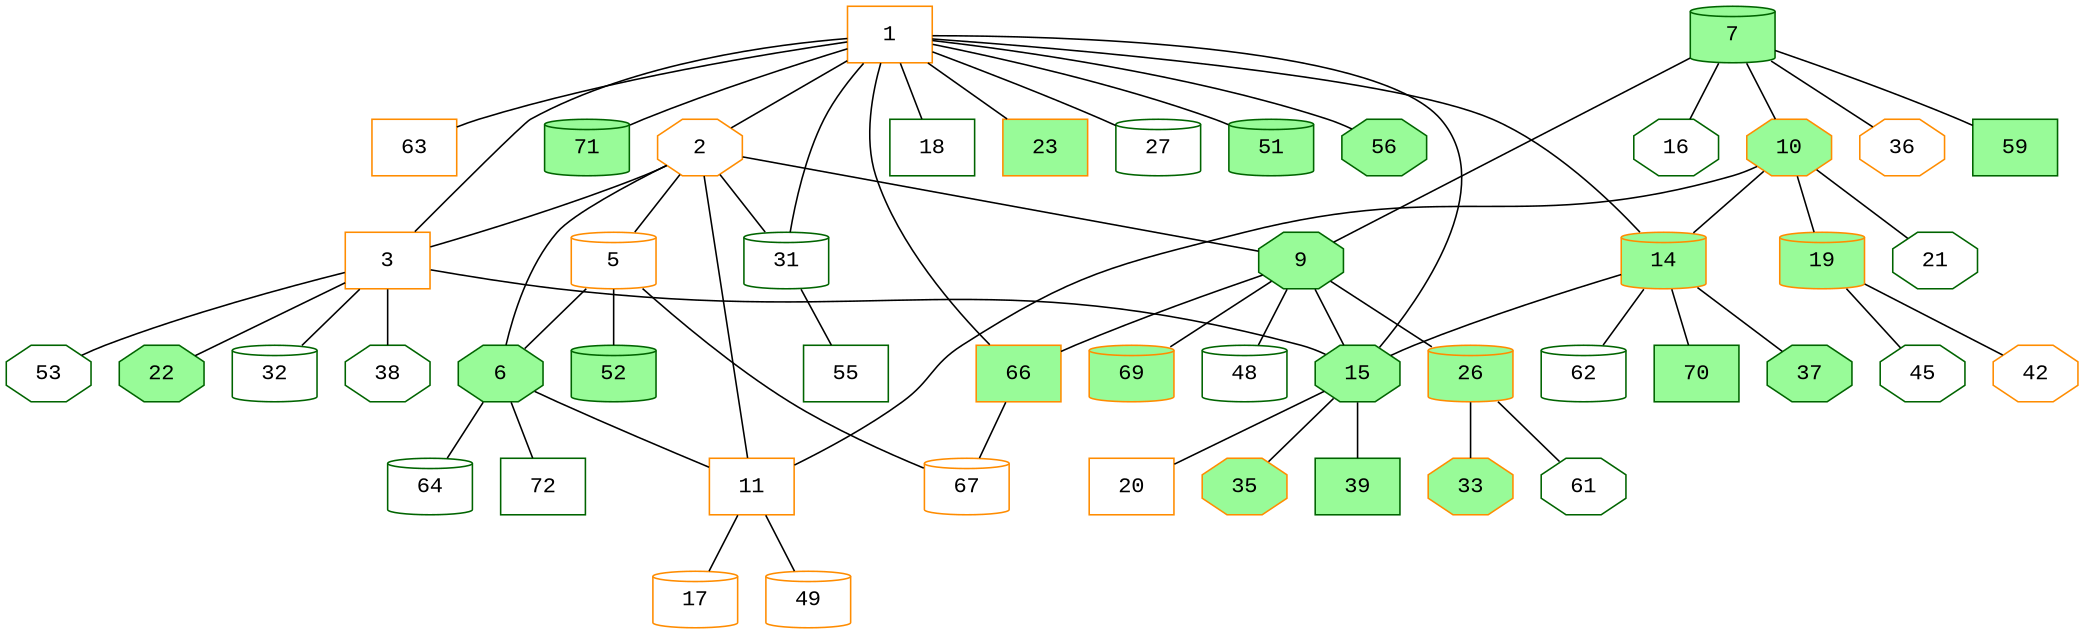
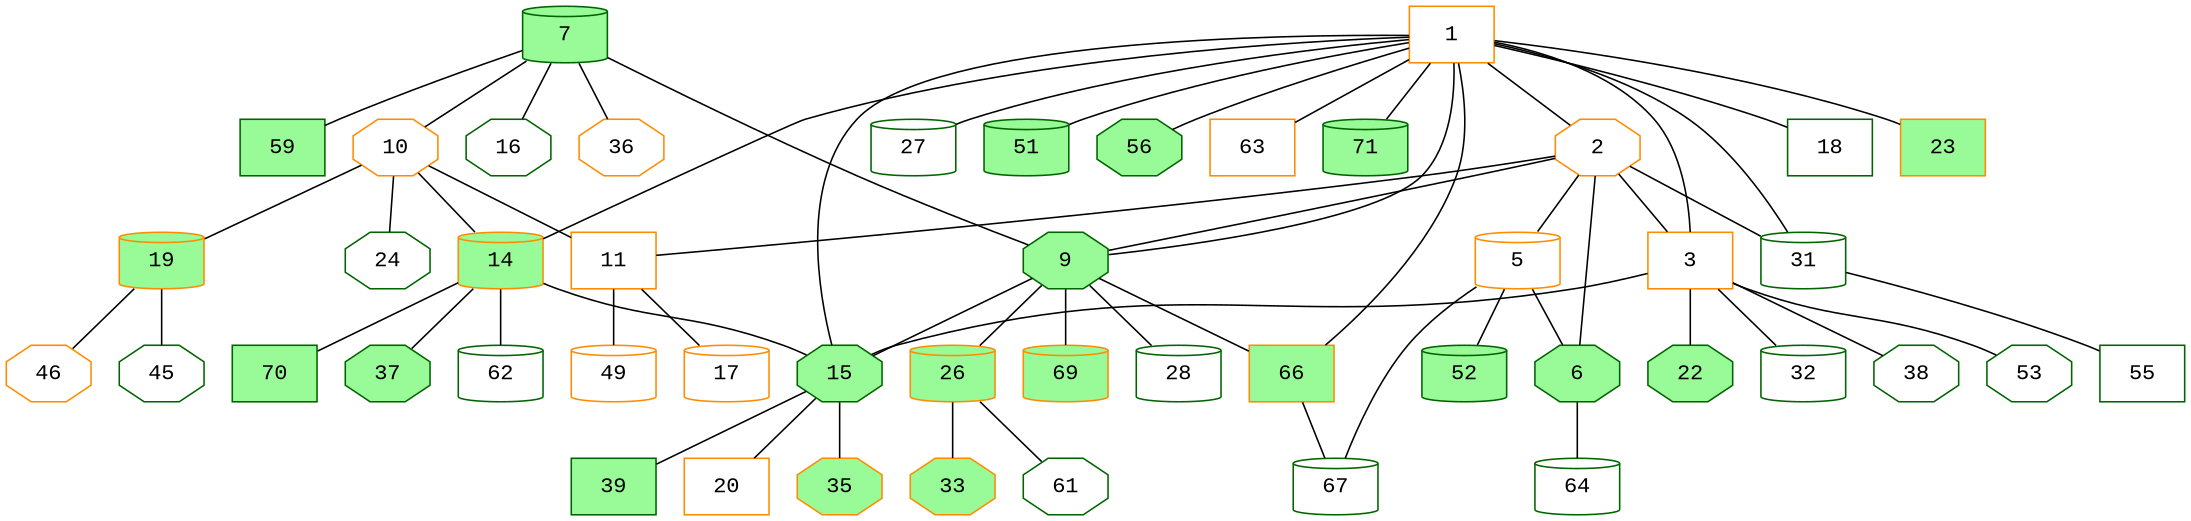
(1789, 148) -> (396, 148)
none -> (1328, 217)
(1935, 261) -> (388, 261)
(1245, 374) -> (1179, 374)
(2036, 374) -> (49, 374)
(622, 430) -> none
(543, 487) -> none
(967, 487) -> (1336, 487)
